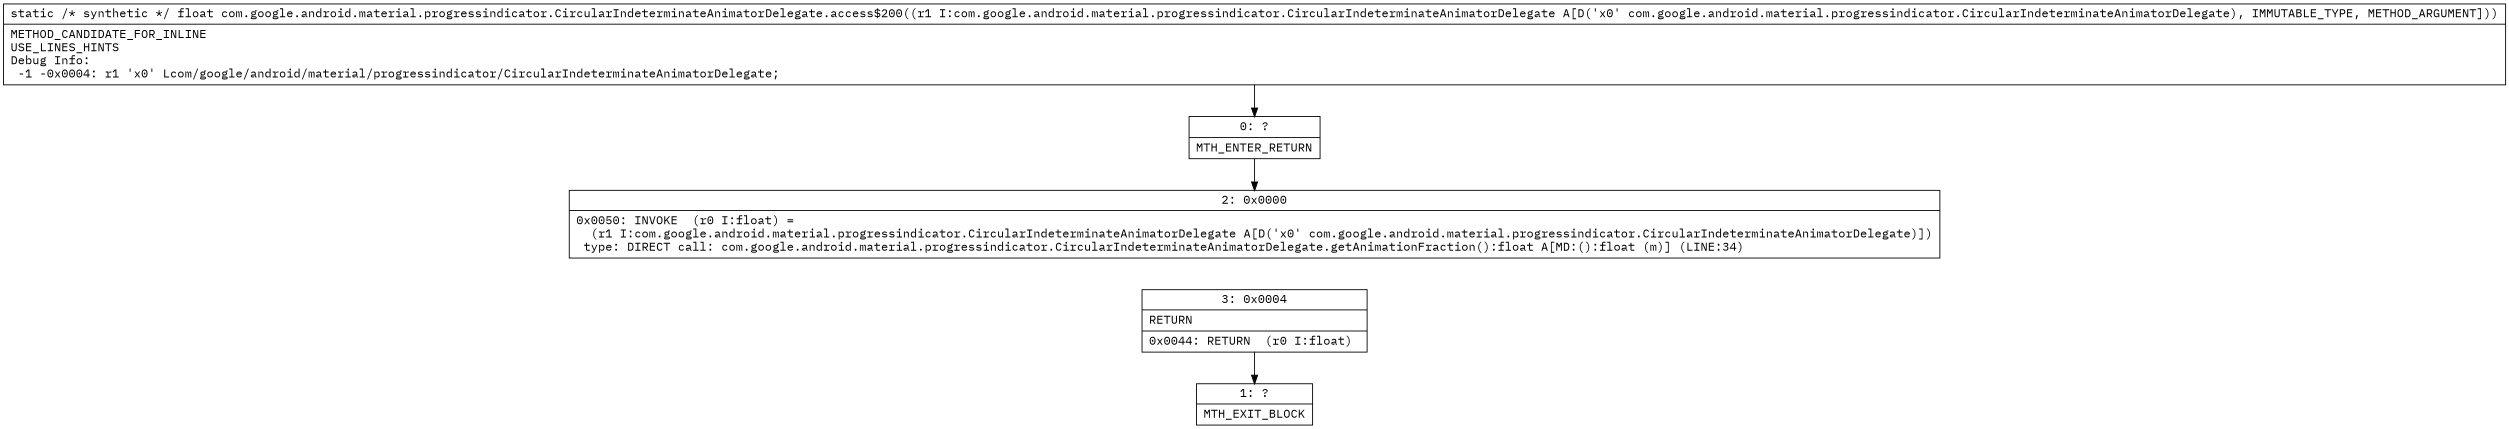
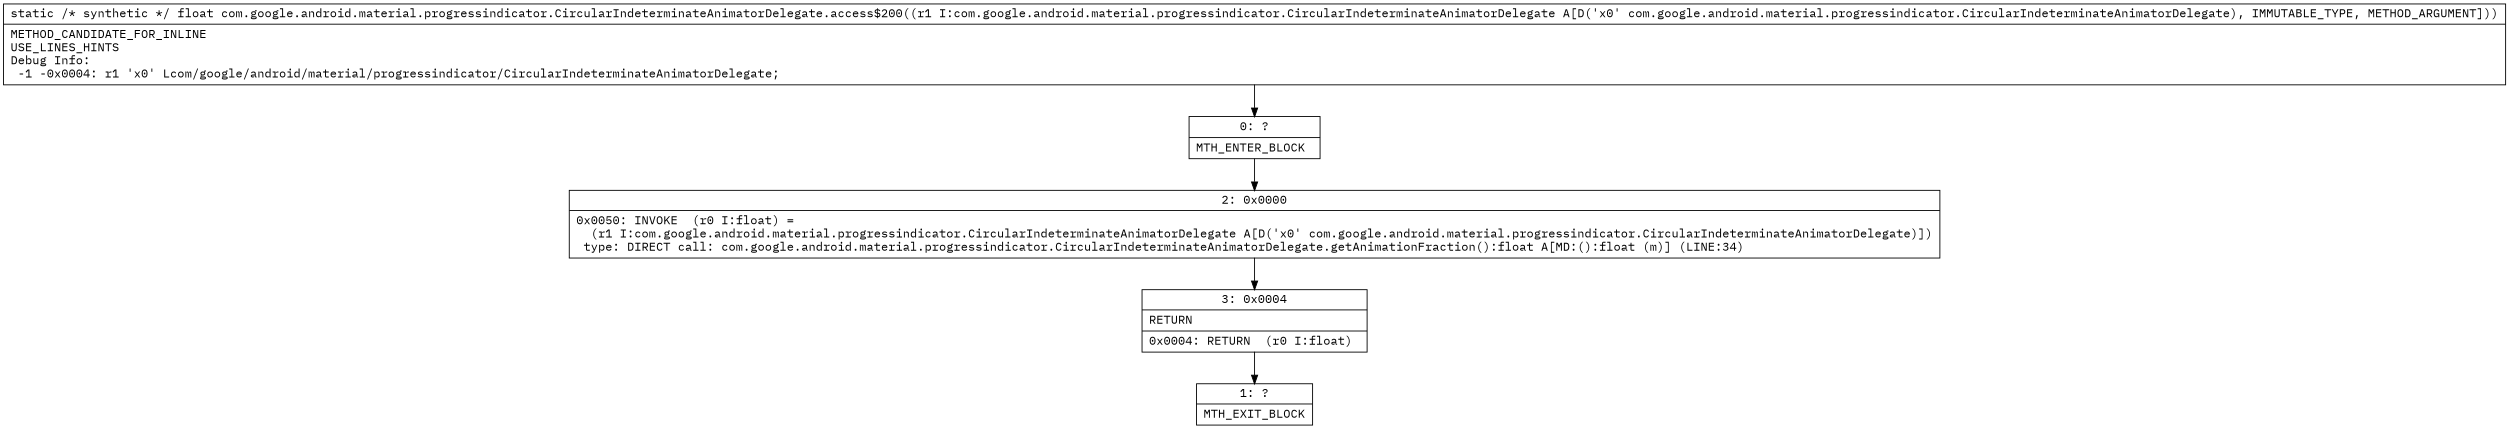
(1255, 148) -> (1251, 148)
none -> (1255, 269)
(1255, 341) -> (1255, 341)
